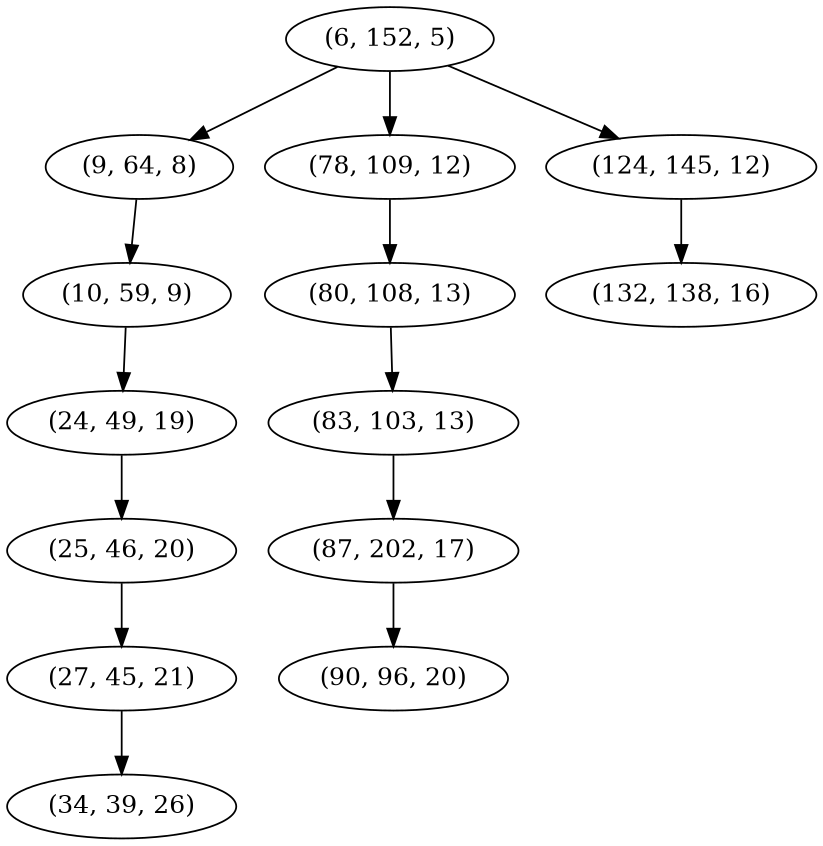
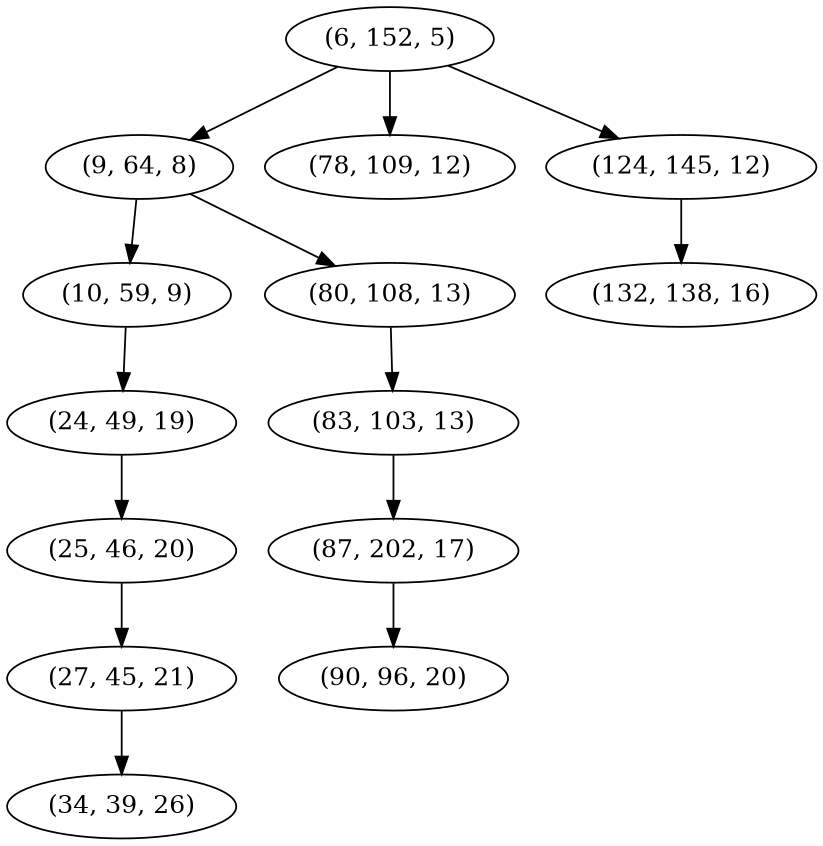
(390, 222) -> (254, 226)
